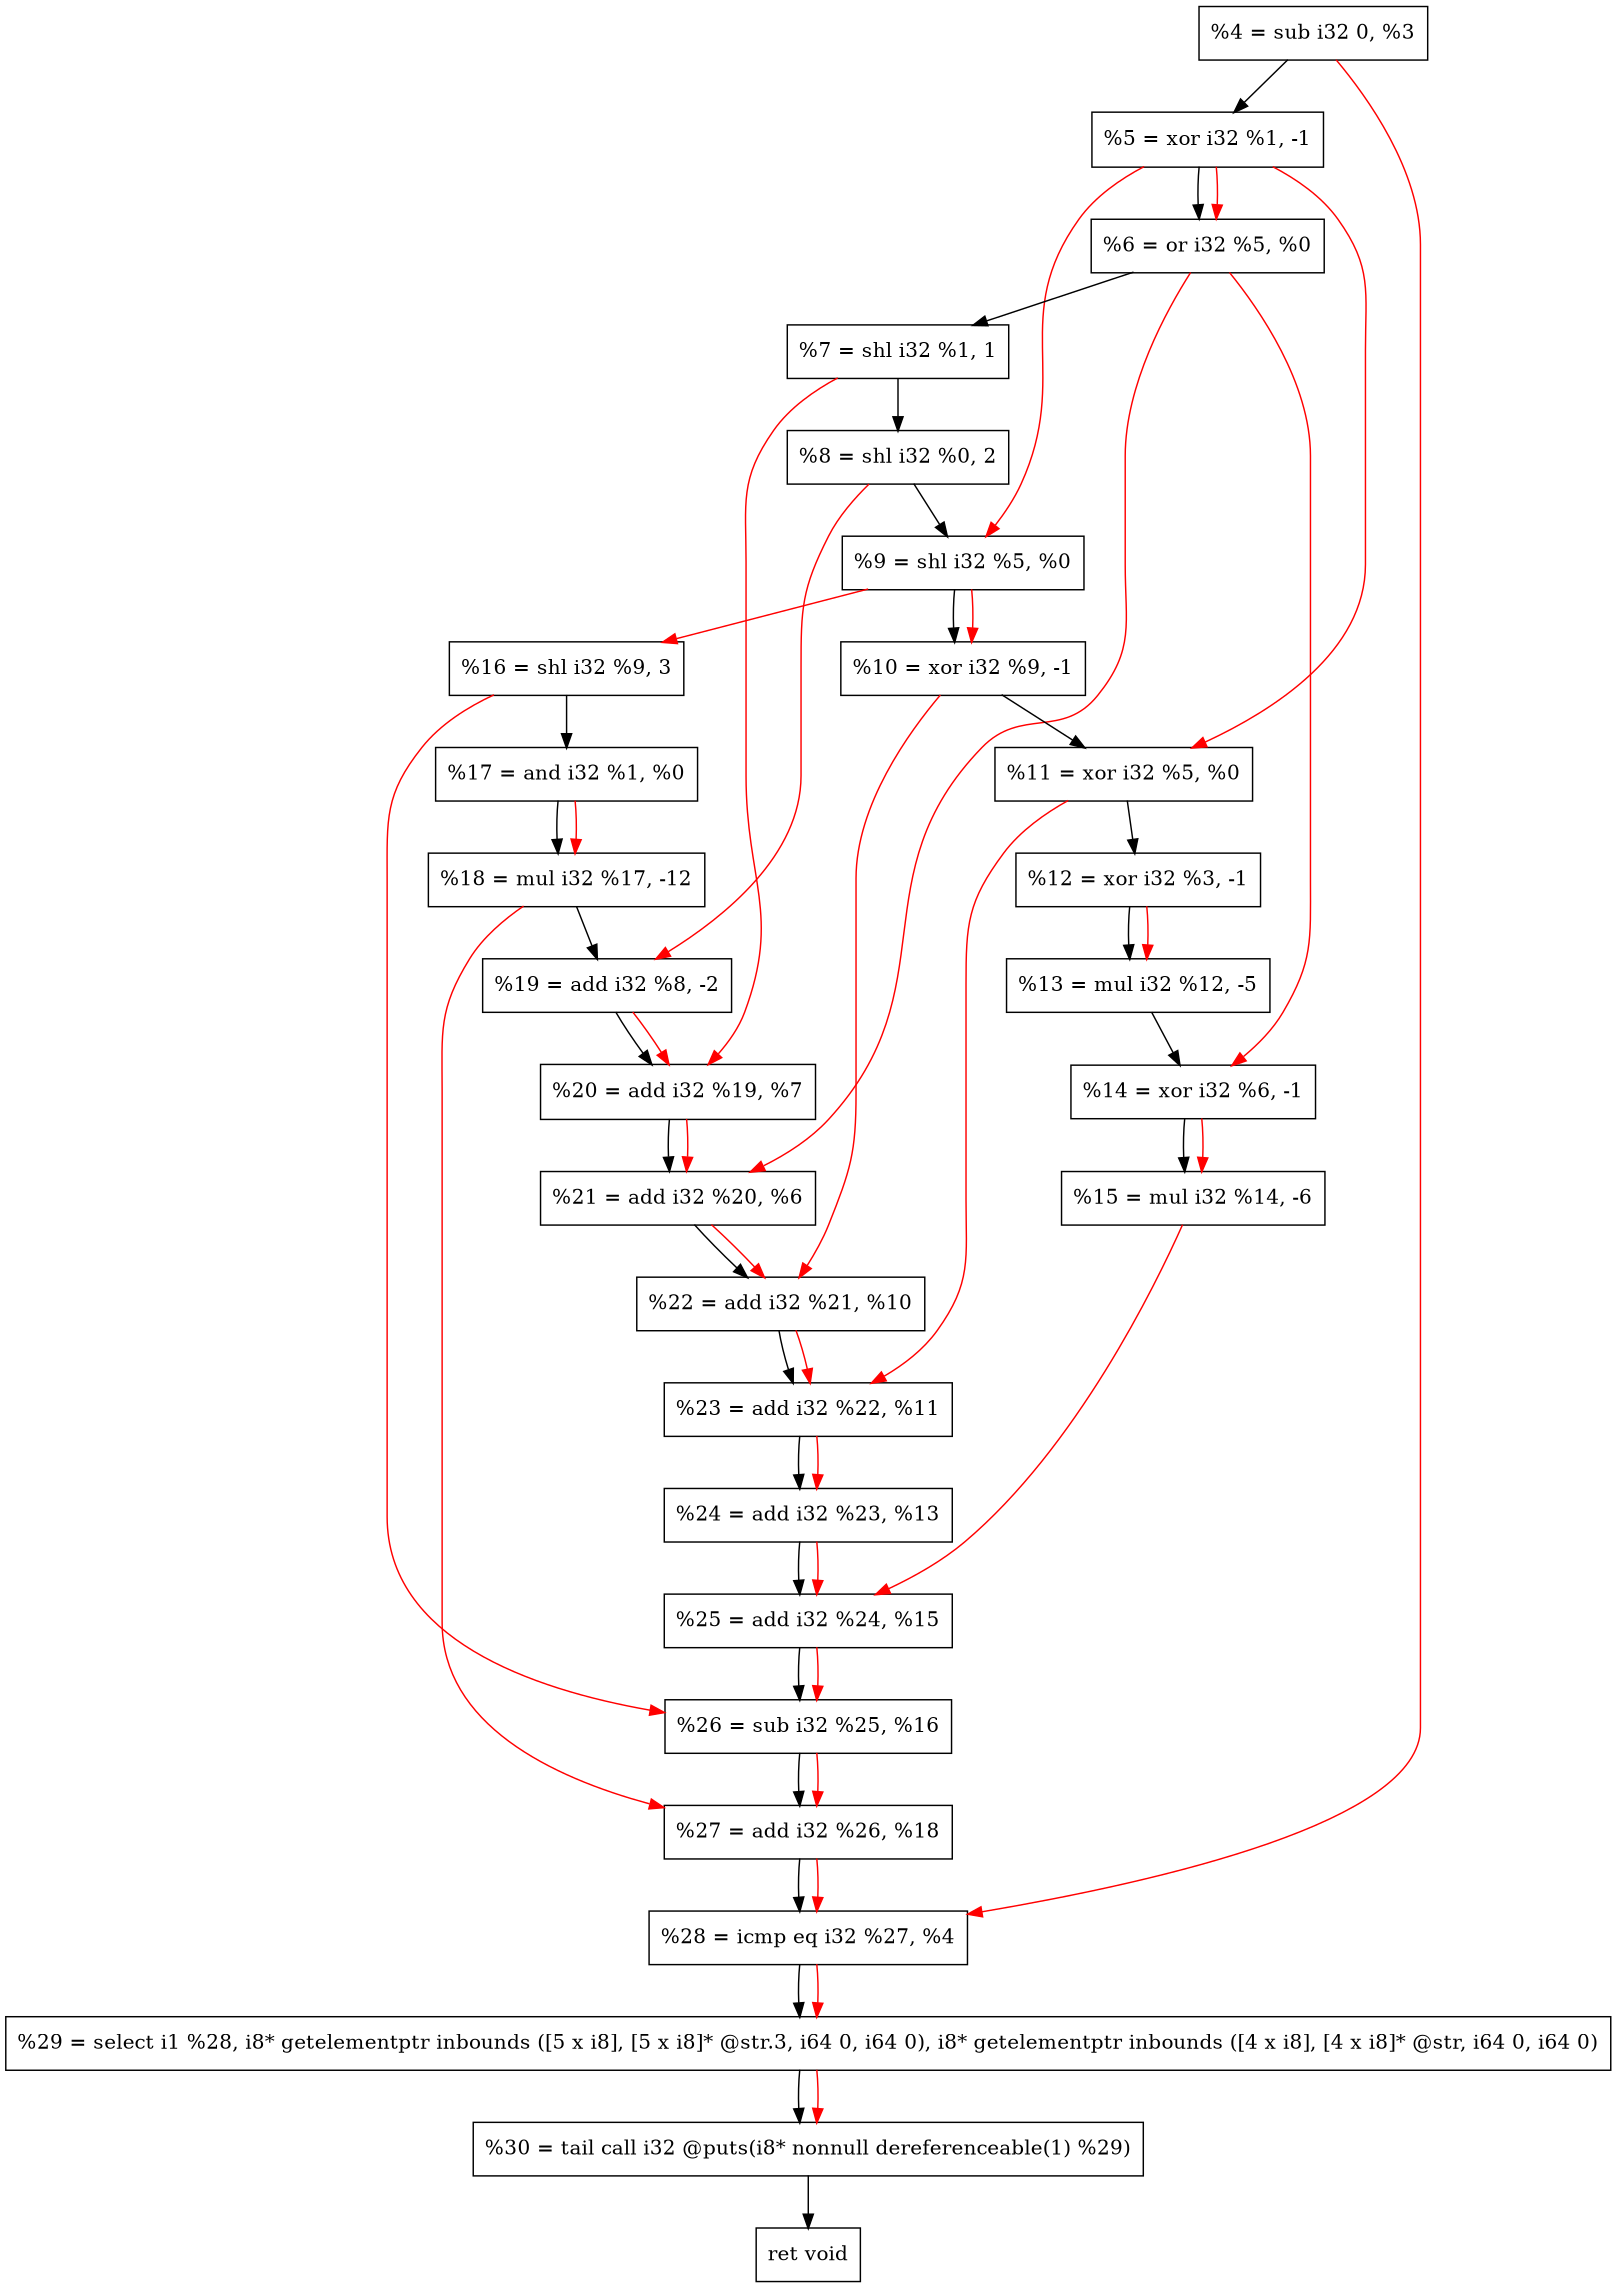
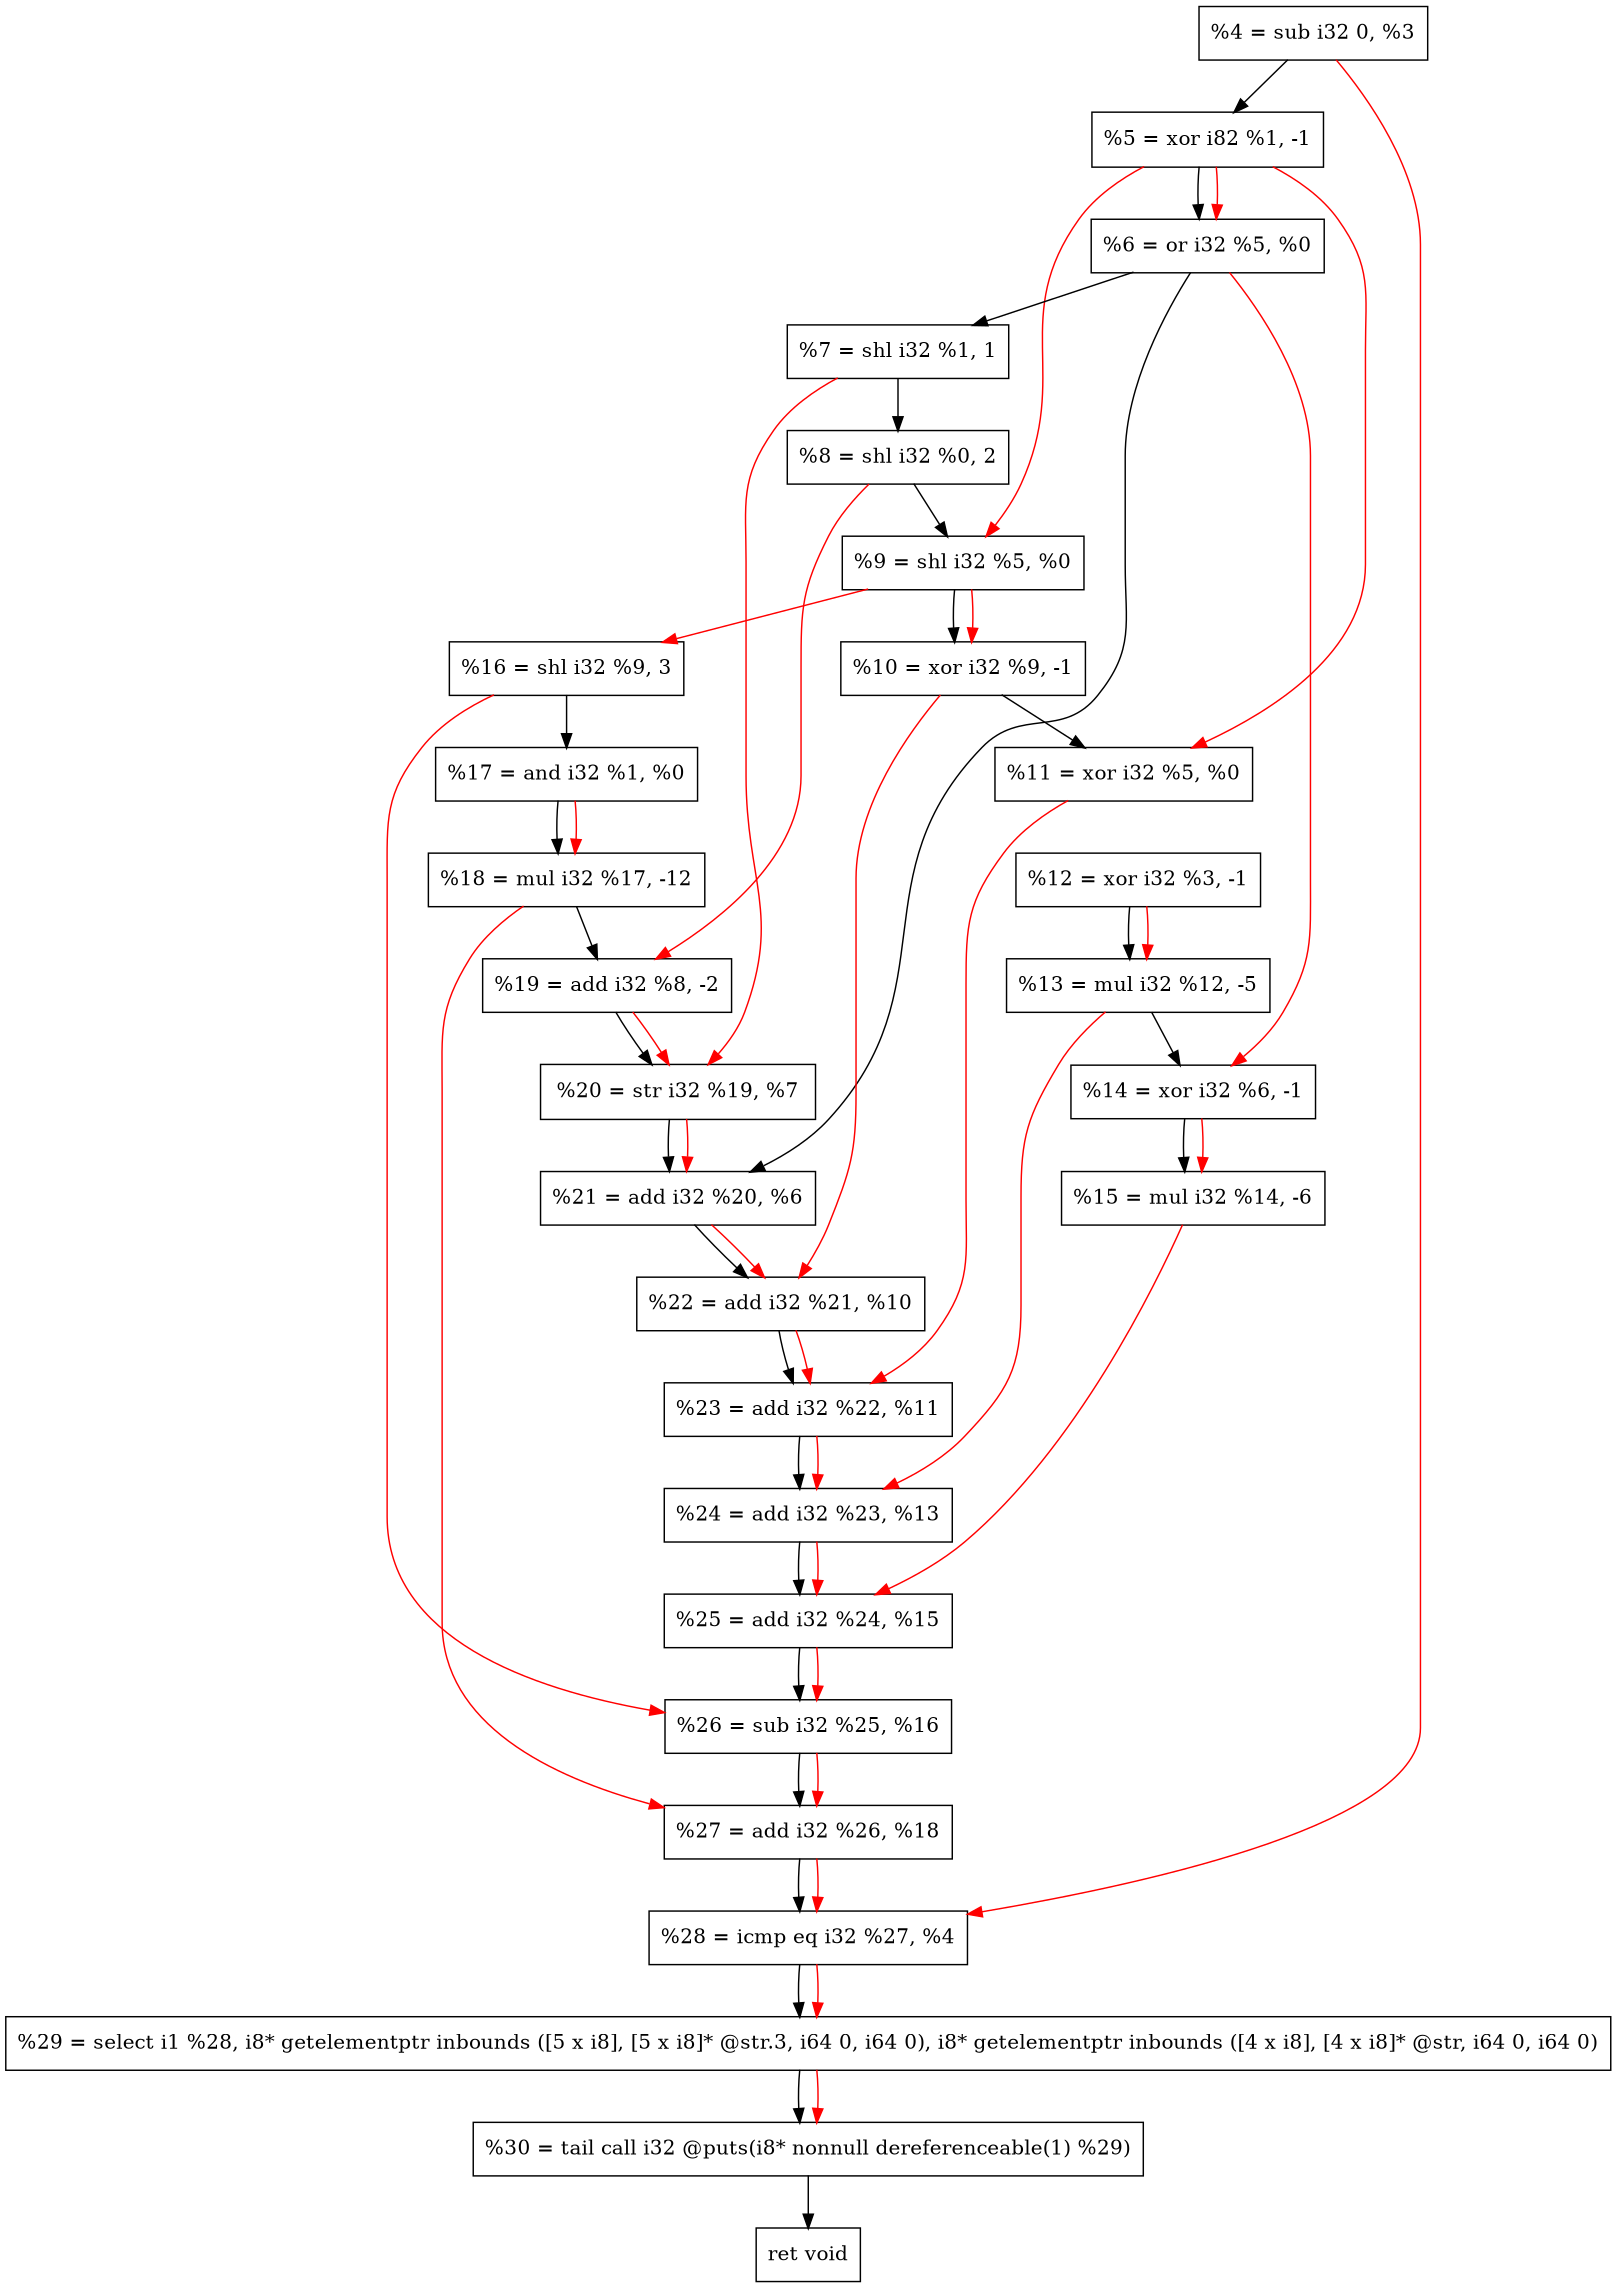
(1208, 140) -> (1208, 140)
(1018, 727) -> (1018, 727)
(1130, 820) -> none
(678, 1092) -> (678, 1092)
none -> (1021, 1261)
